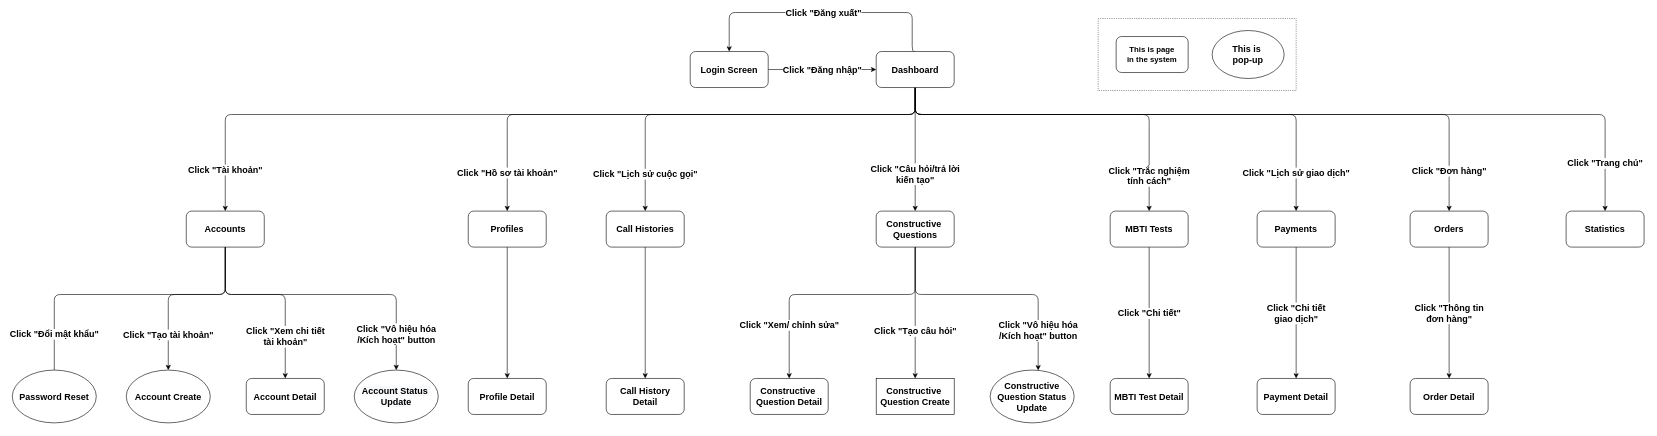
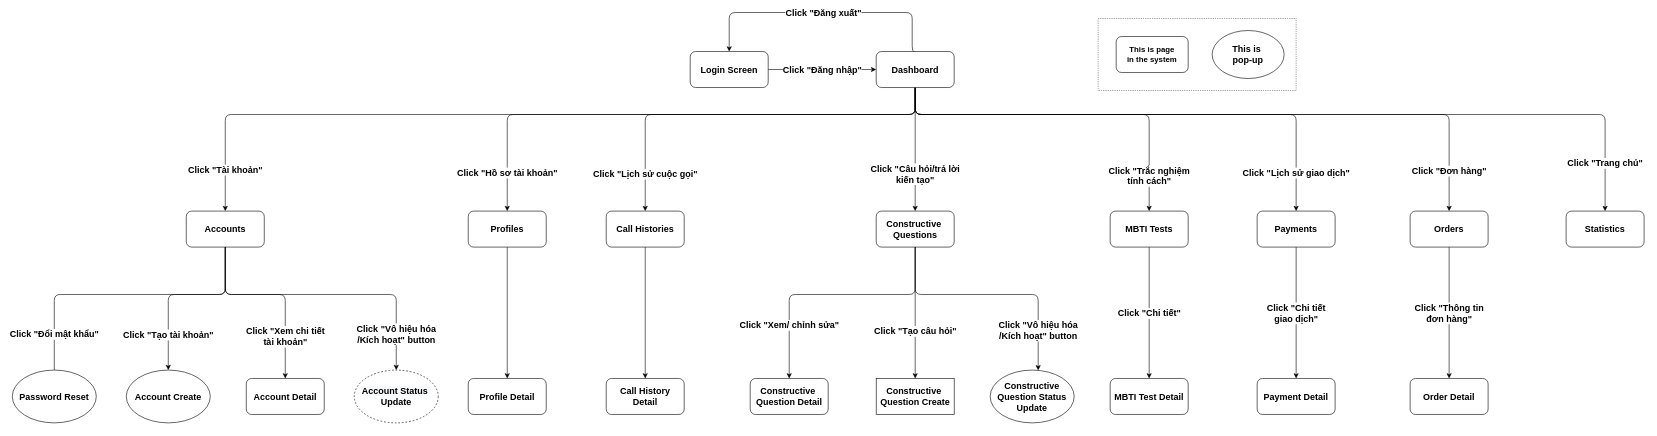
(396, 396) -> (396, 396)
